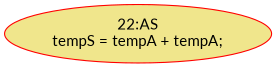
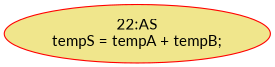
(138, 34) -> (137, 34)
